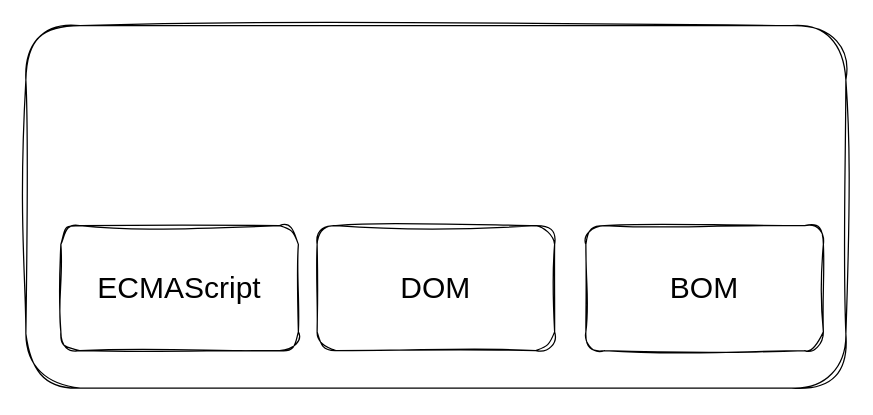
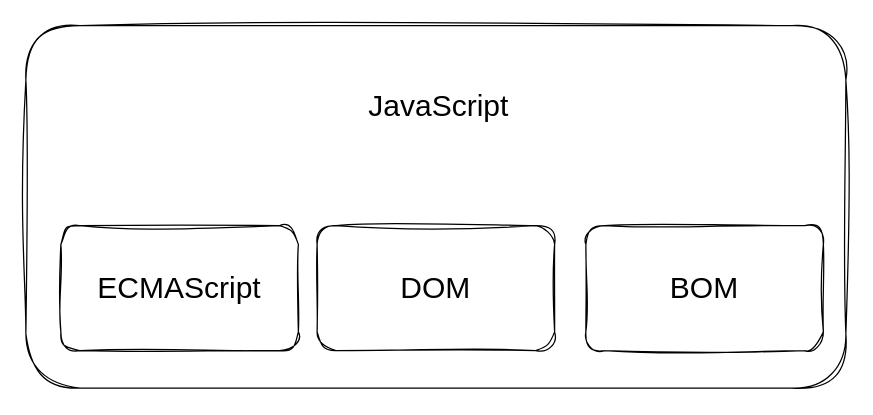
none -> (438, 107)
